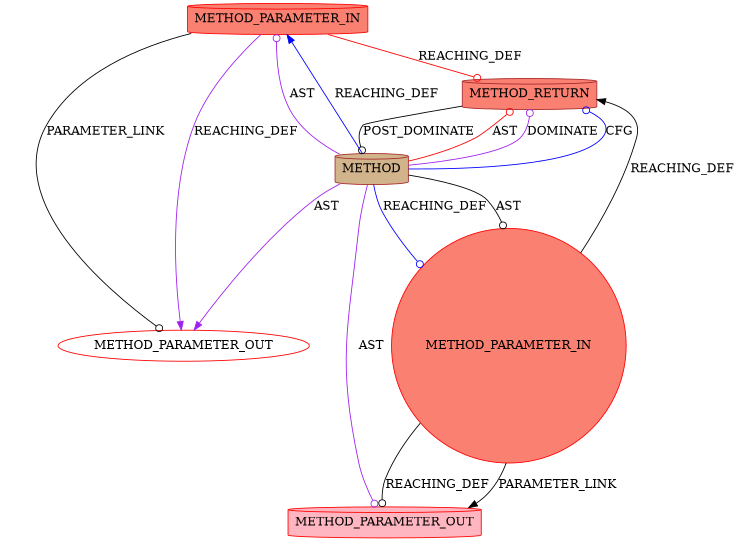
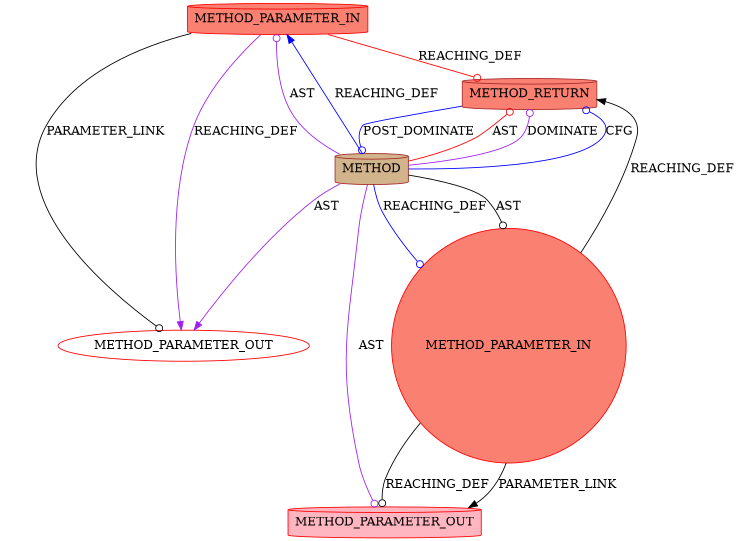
(401, 117) -> (401, 117)
